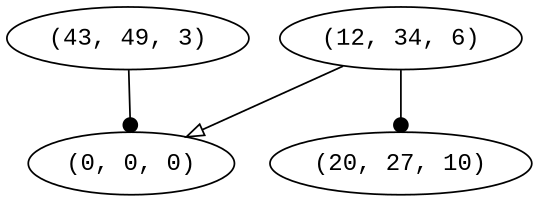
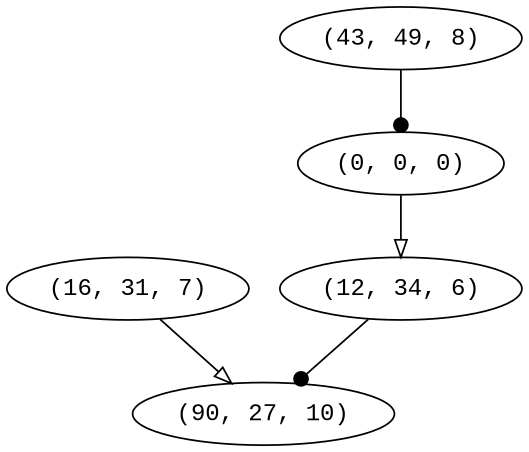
(128, 38) -> (401, 38)
(273, 98) -> (401, 218)
(401, 163) -> (264, 414)
none -> (128, 289)
